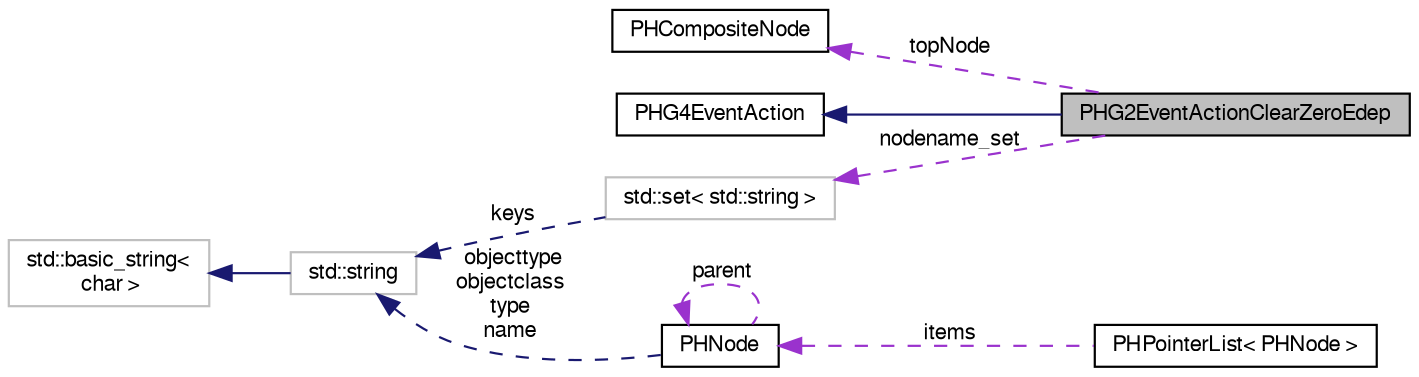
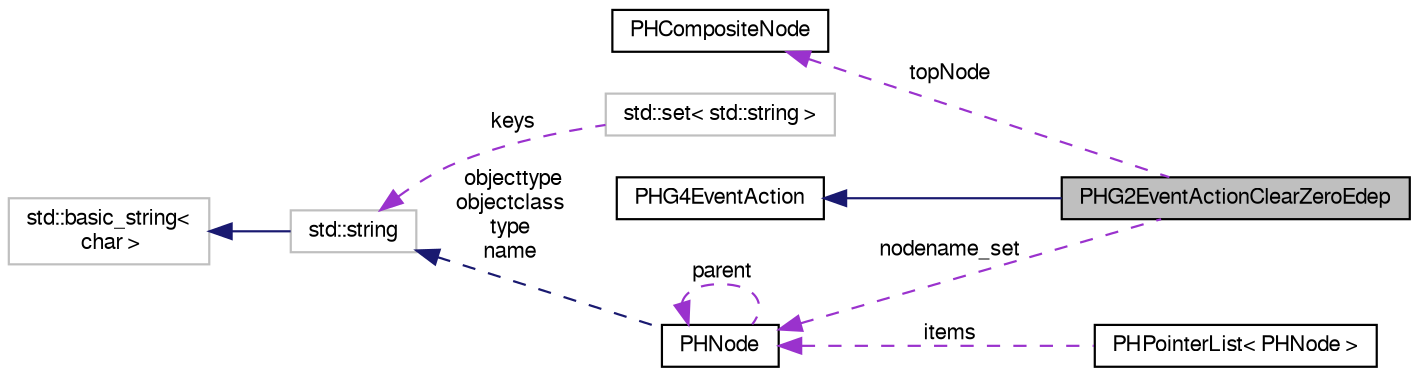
(982, 156) -> (981, 271)
(522, 233) -> (497, 148)
